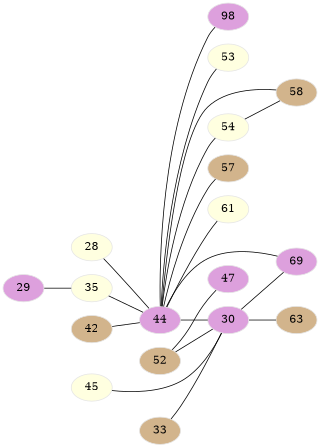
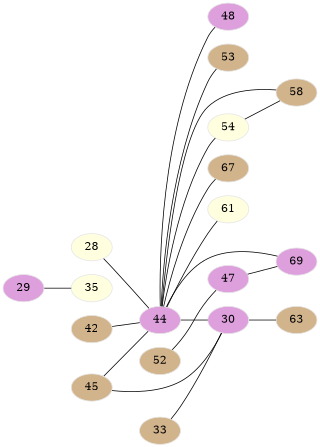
(228, 17) -> (228, 17)
(228, 58) -> (228, 58)
(228, 168) -> (228, 168)
(262, 291) -> (262, 270)
(126, 304) -> (126, 354)
(194, 340) -> none
(92, 388) -> (92, 388)
